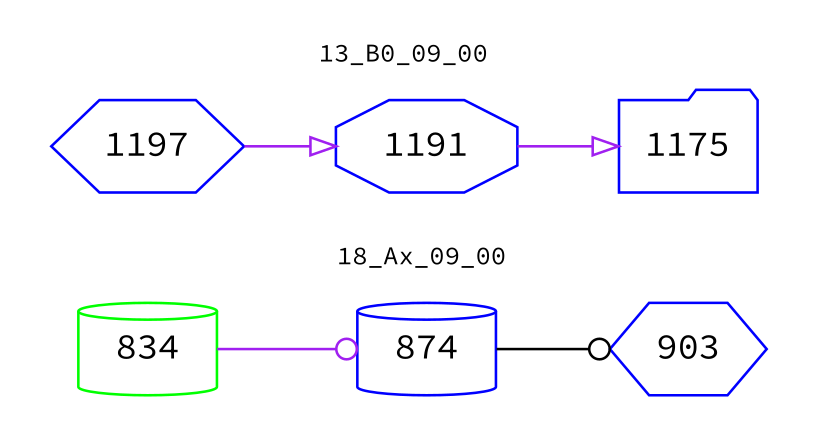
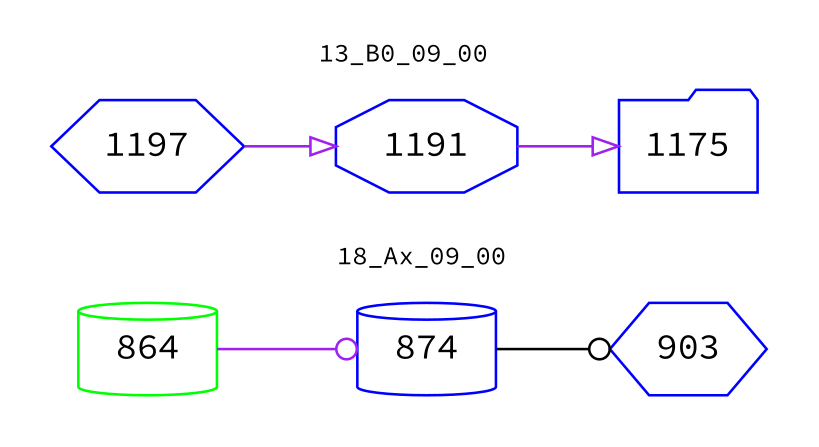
(148, 349) -> (148, 349)
